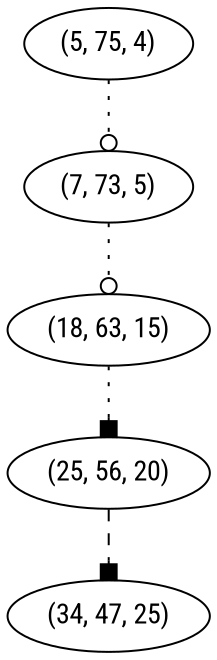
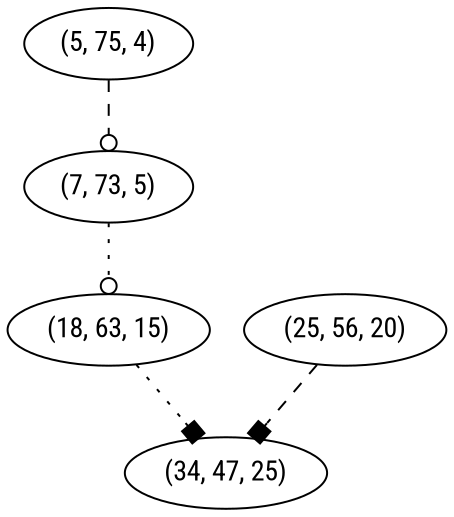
(109, 107) -> (109, 107)
(109, 392) -> (161, 394)
